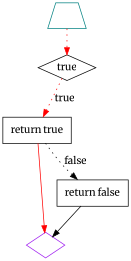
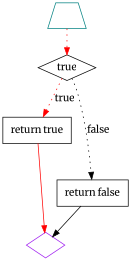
(58, 160) -> (85, 125)
